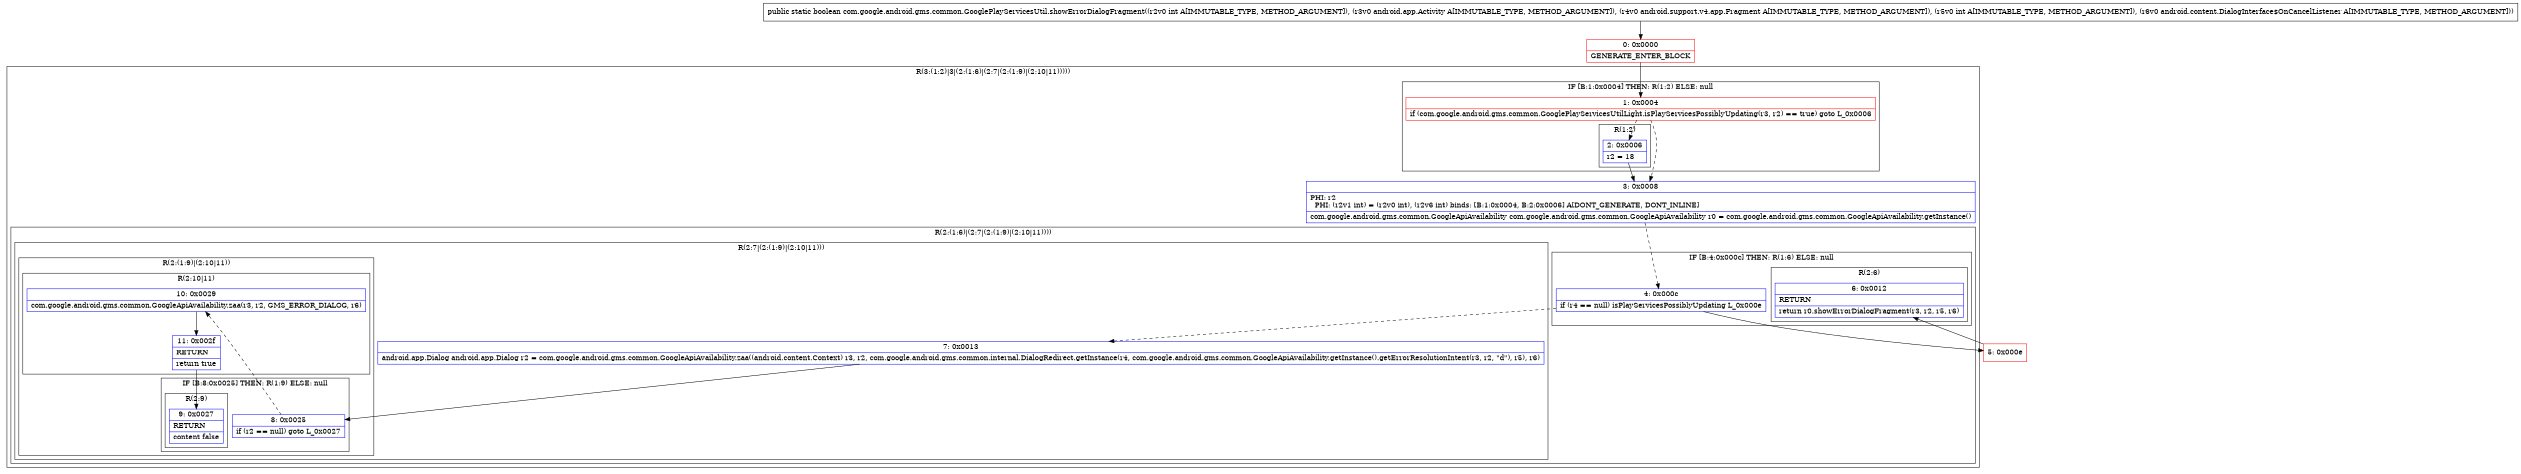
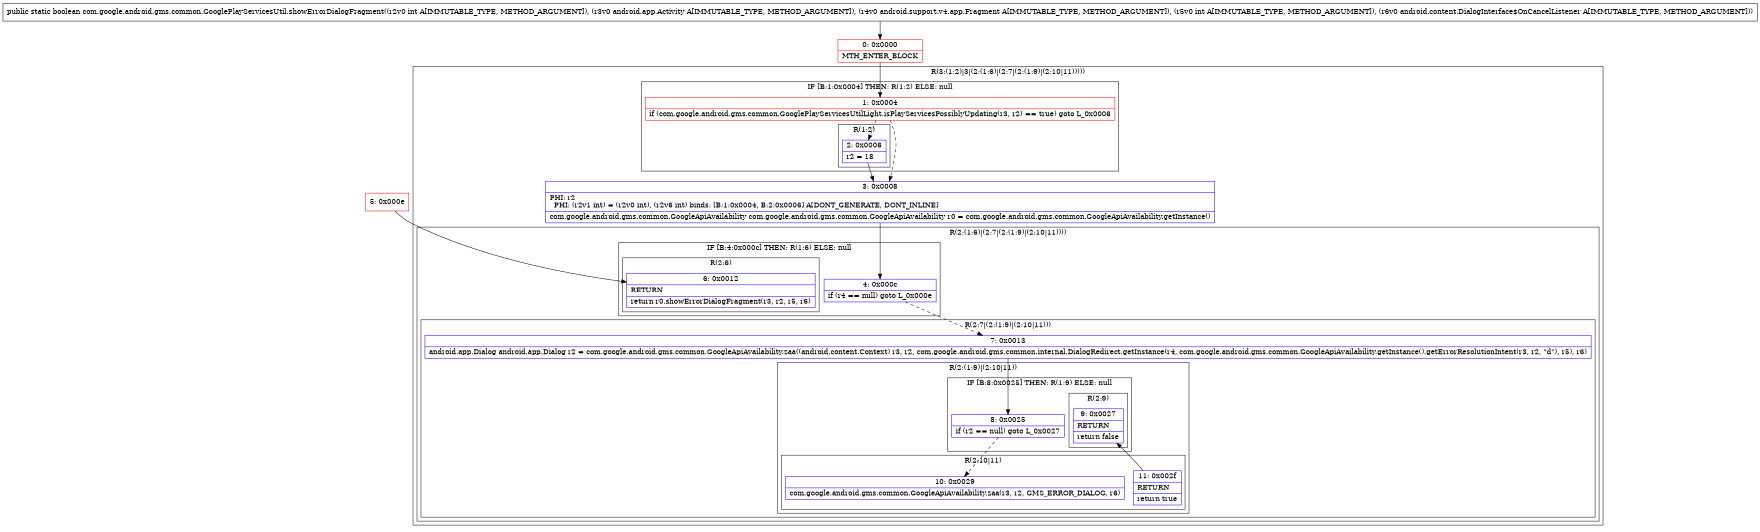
(1641, 56) -> (880, 56)
(1652, 256) -> (880, 248)
(1661, 306) -> (880, 296)
(196, 321) -> none
(1840, 336) -> none
(196, 437) -> (1098, 437)
